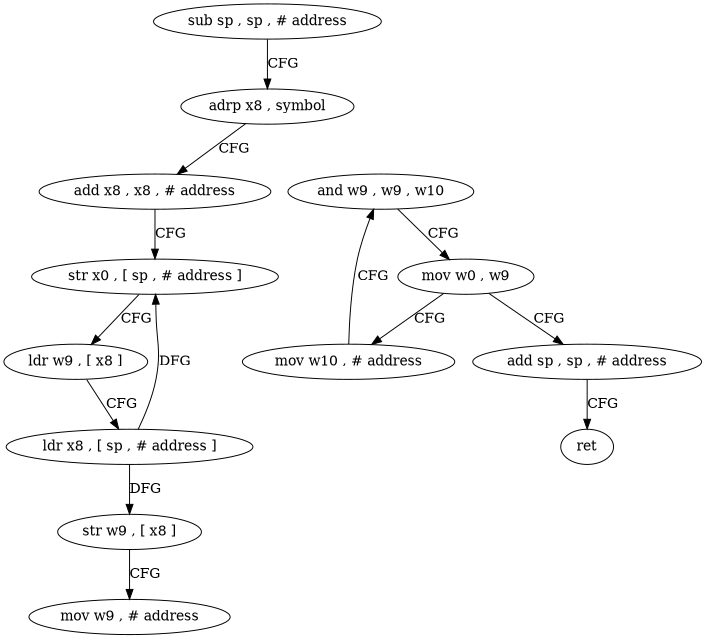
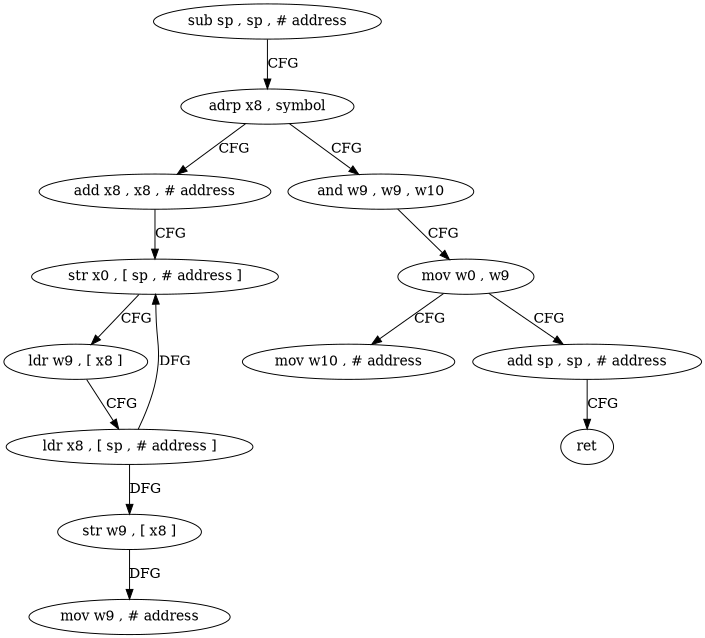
(354, 280) -> (320, 146)
(145, 574) -> (145, 574)
